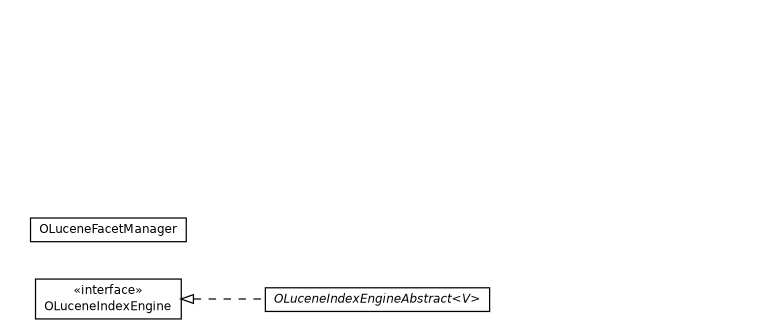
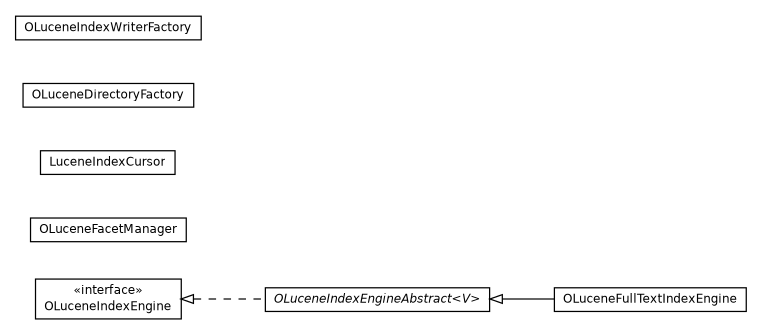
none -> (108, 27)
none -> (108, 95)
none -> (108, 162)
none -> (650, 299)
